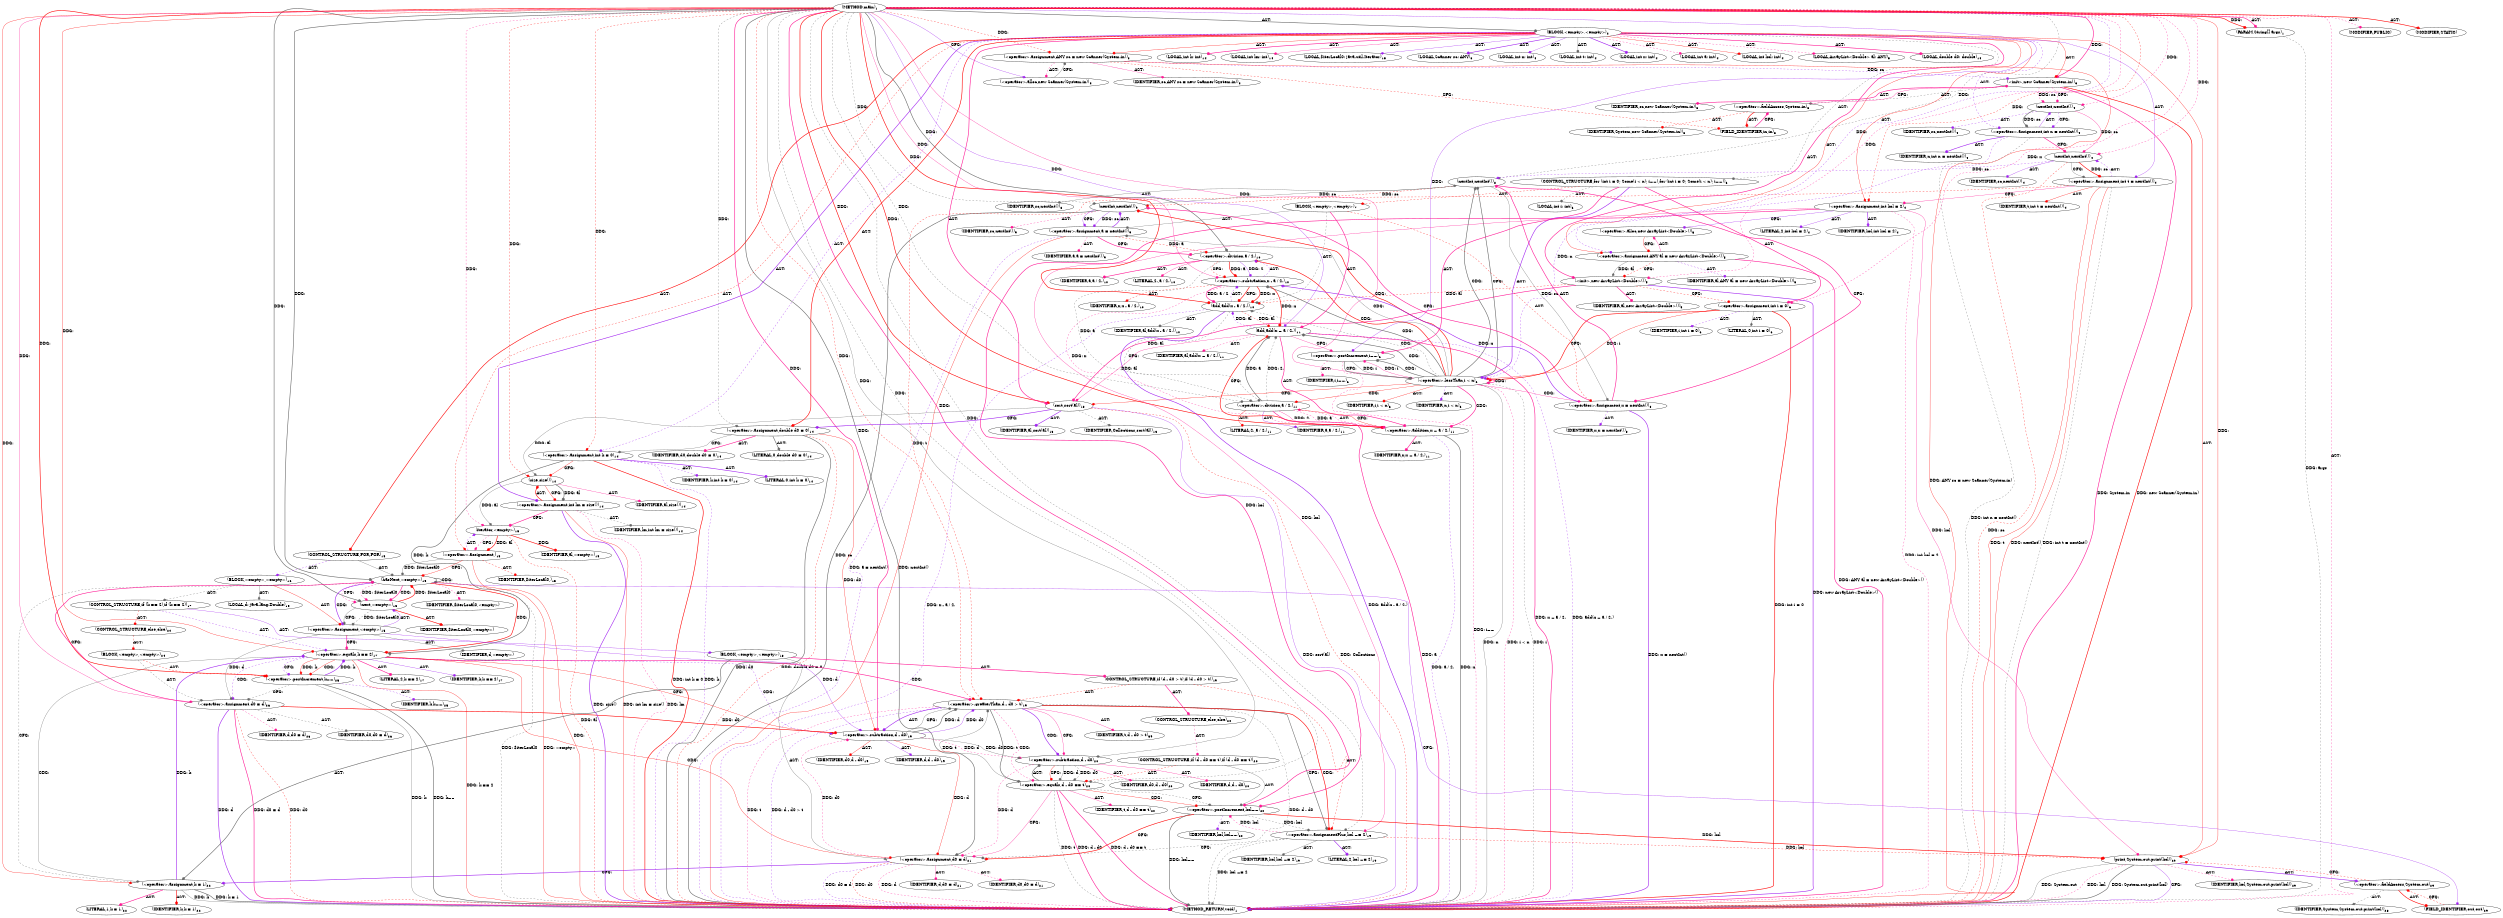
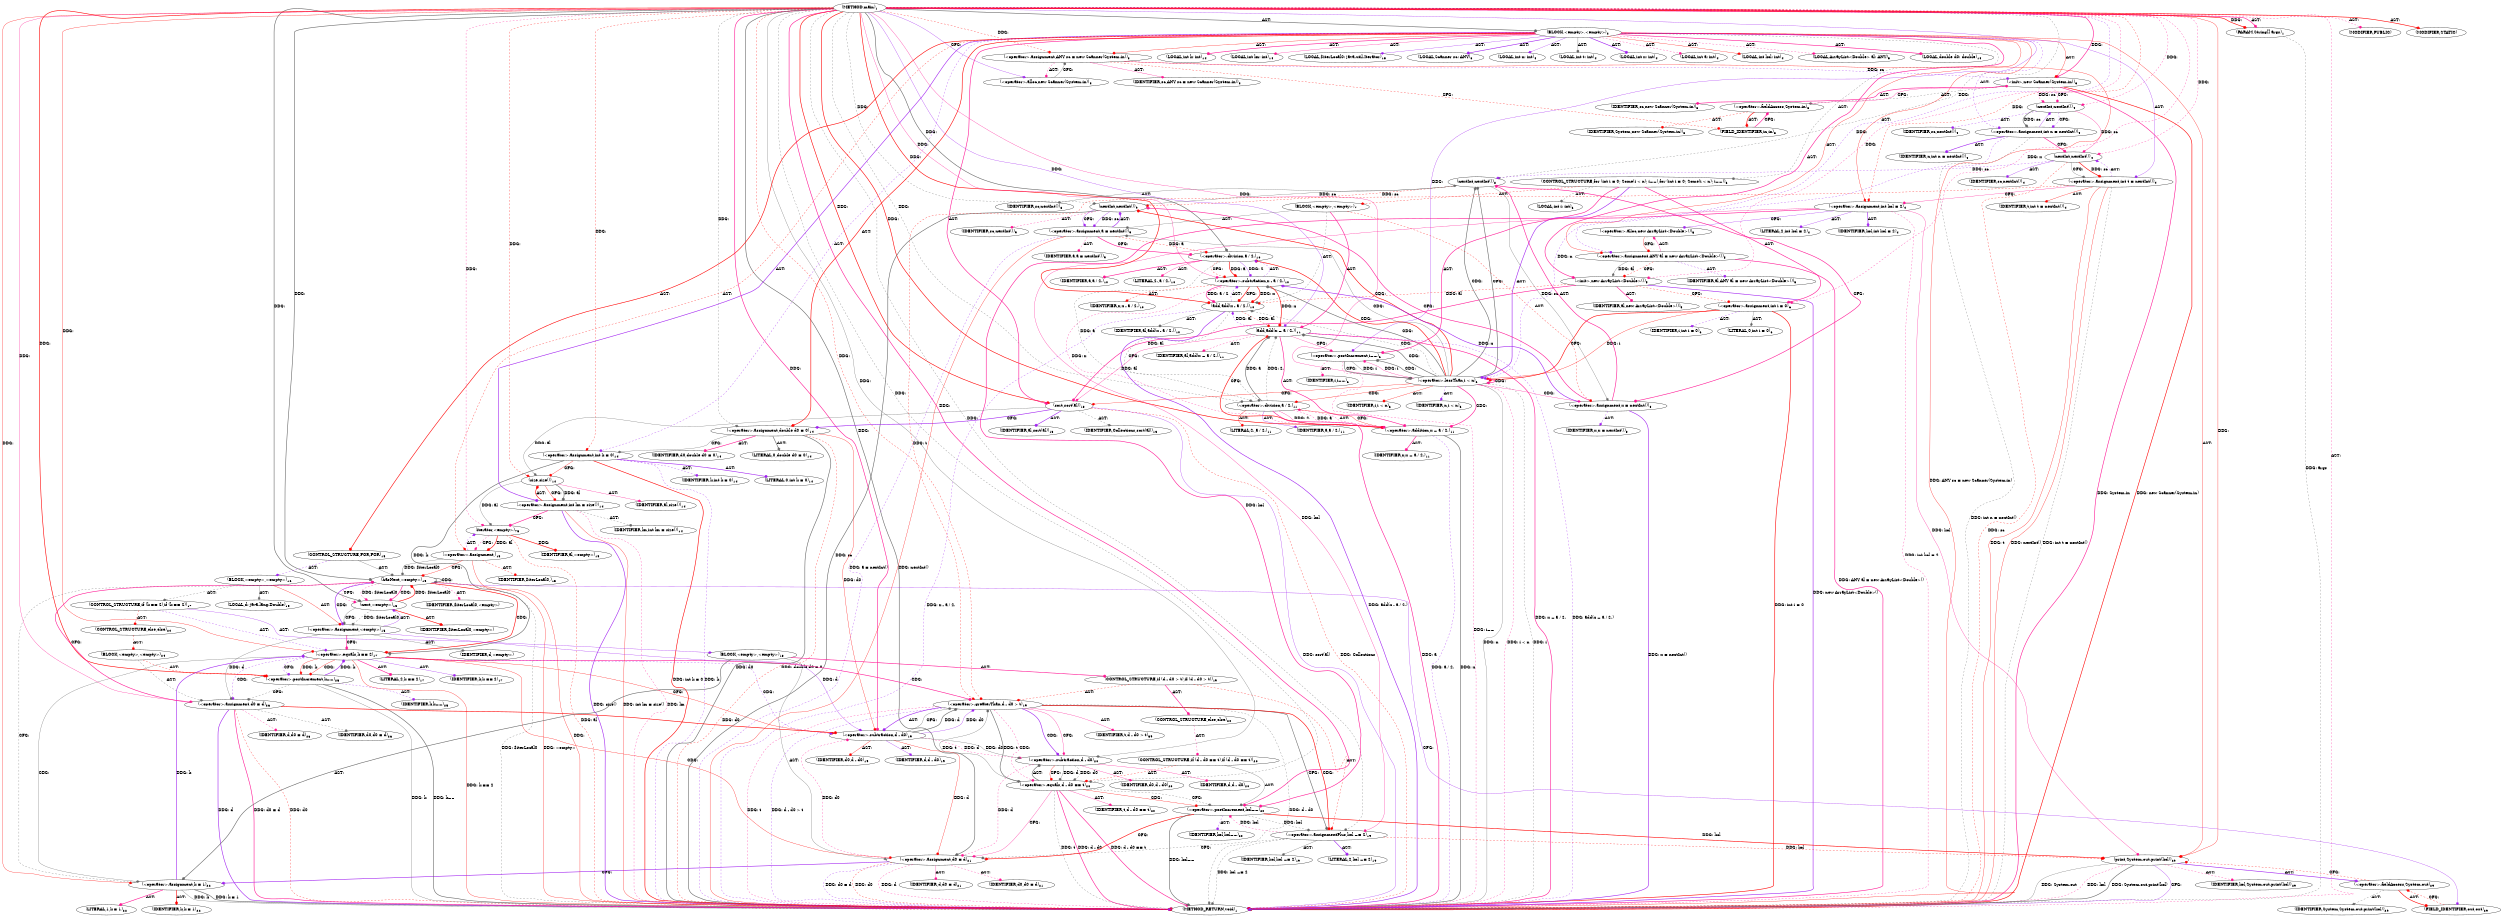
(517, 530) -> (517, 530)
(2387, 909) -> (2387, 909)
